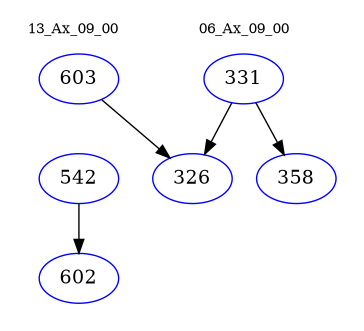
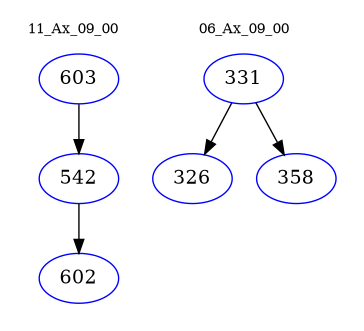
(73, 30) -> (73, 30)
(120, 116) -> (79, 122)
